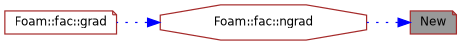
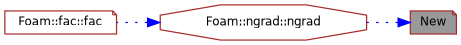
(61, 22) -> (61, 22)
(263, 22) -> (263, 22)
